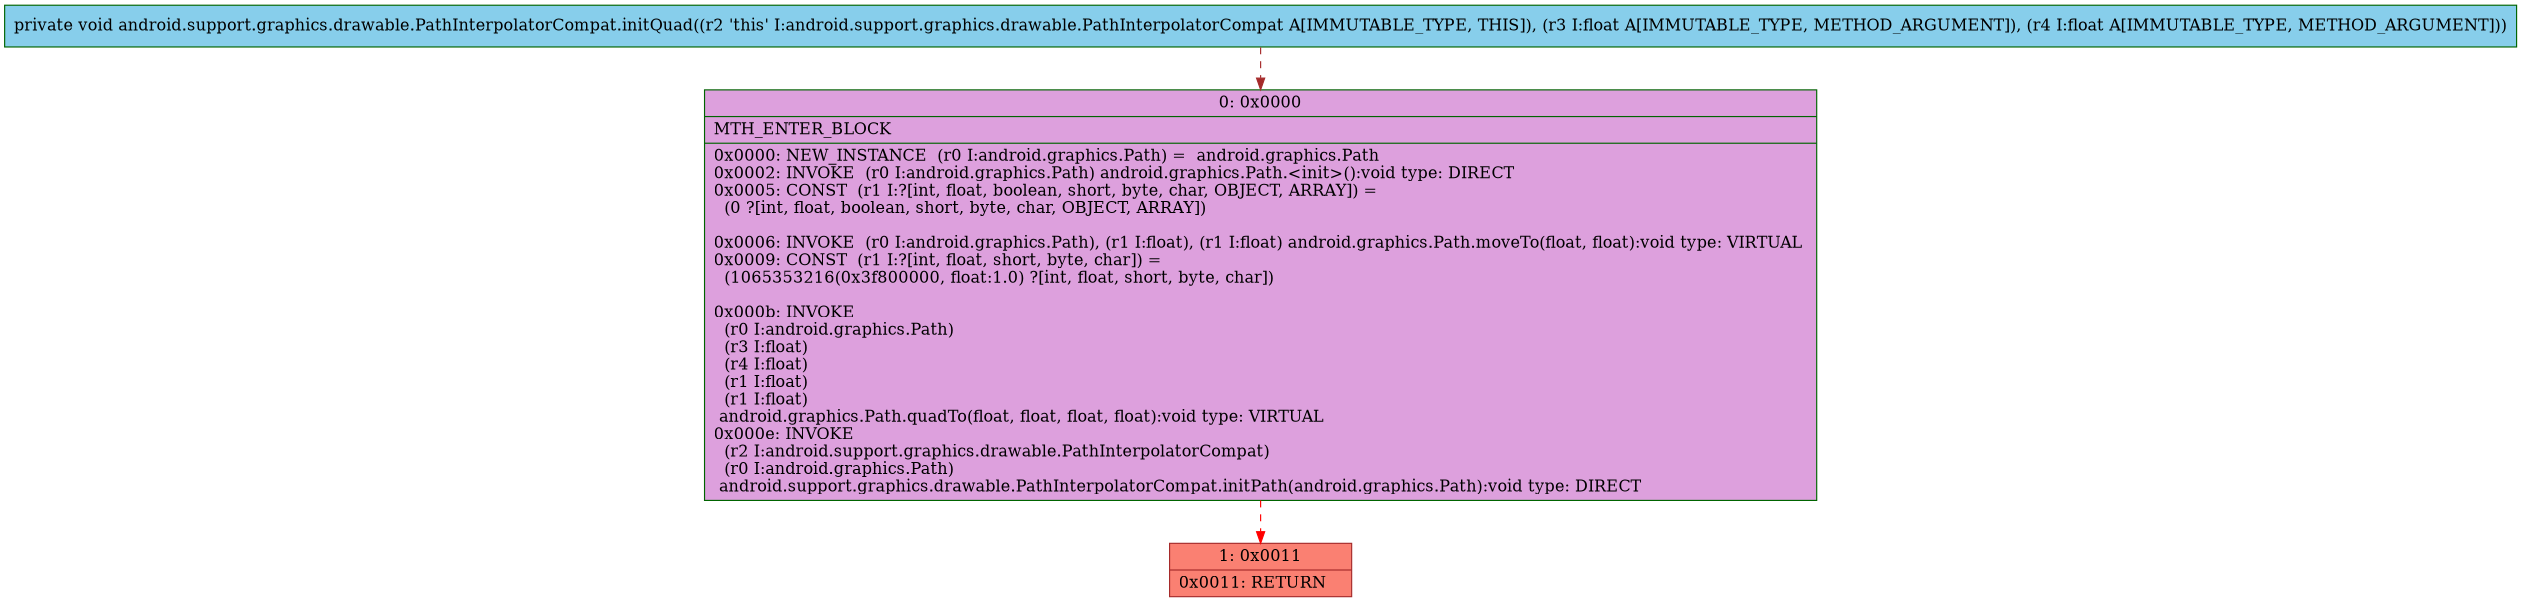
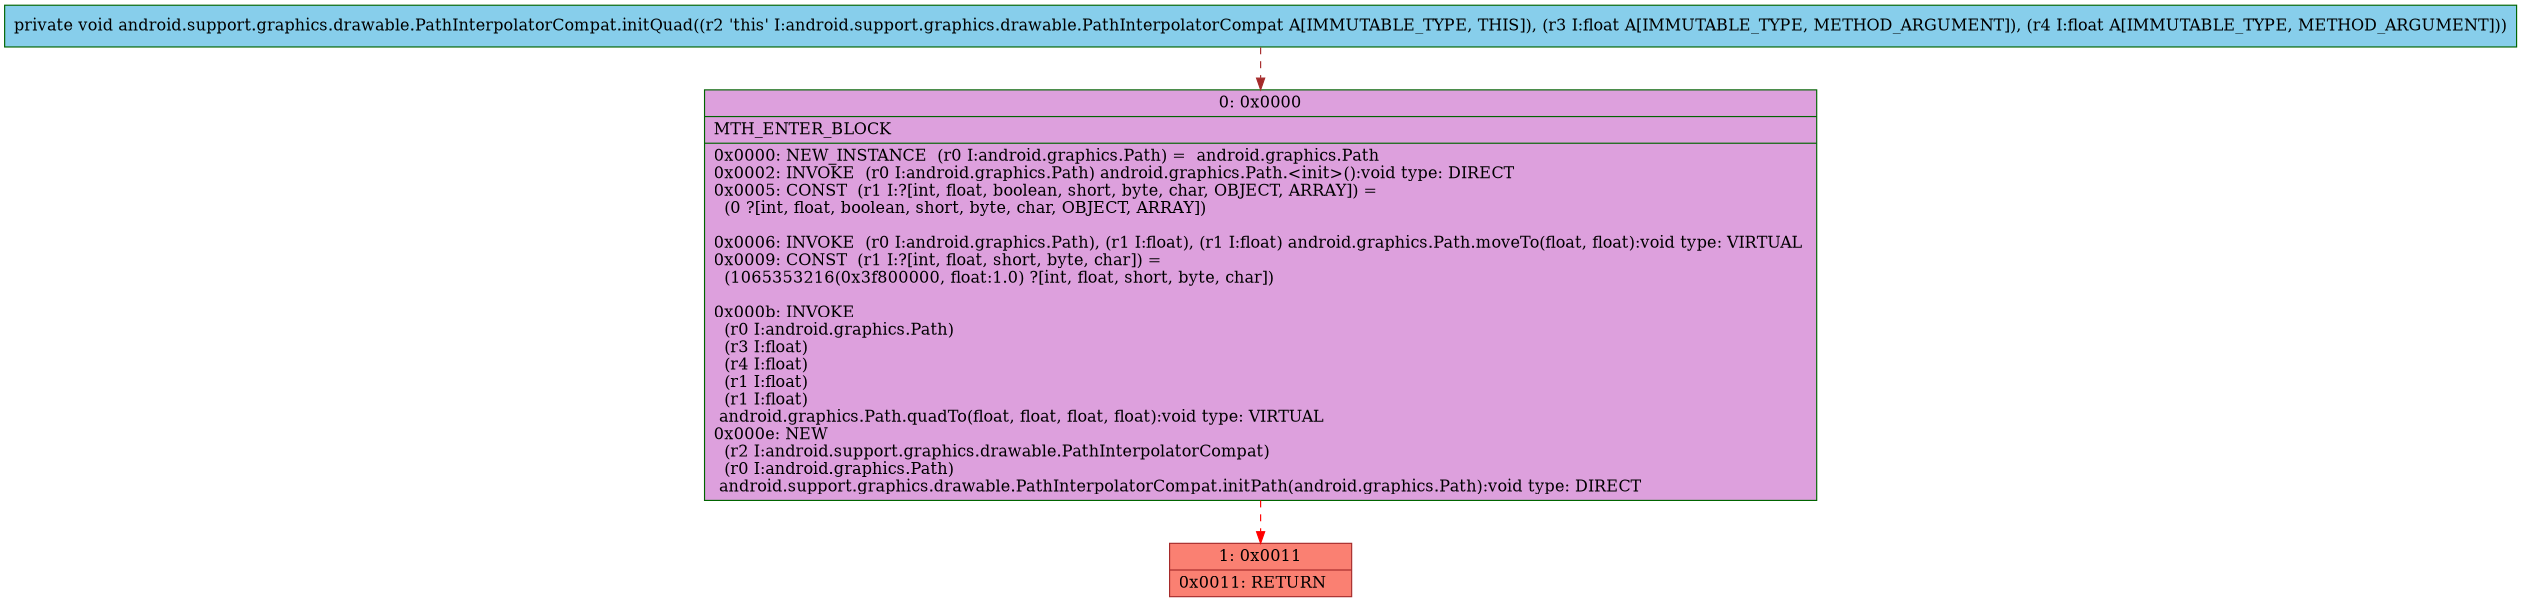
(789, 434) -> (776, 434)
